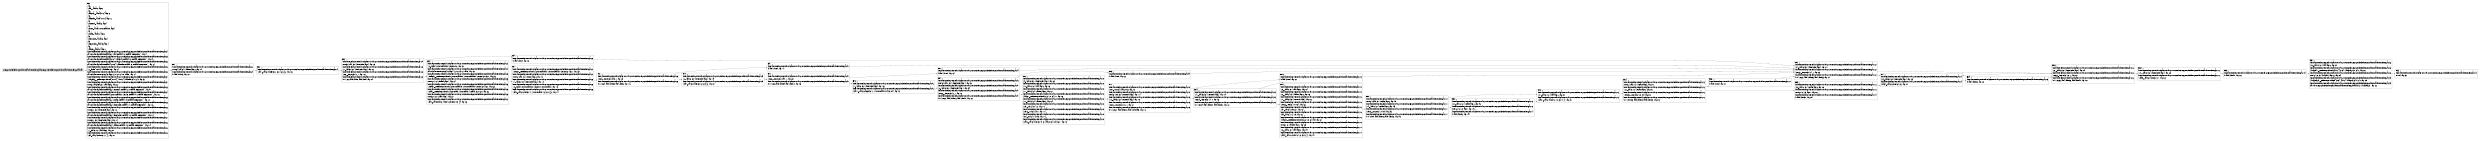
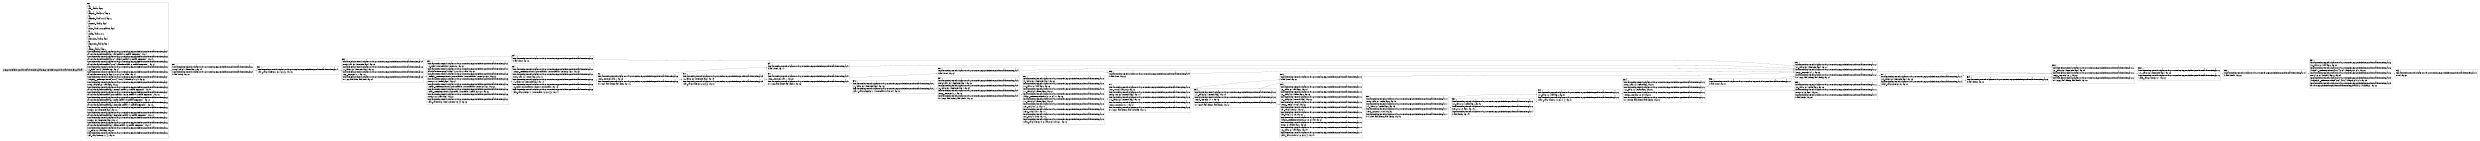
(96, 34) -> (95, 34)
